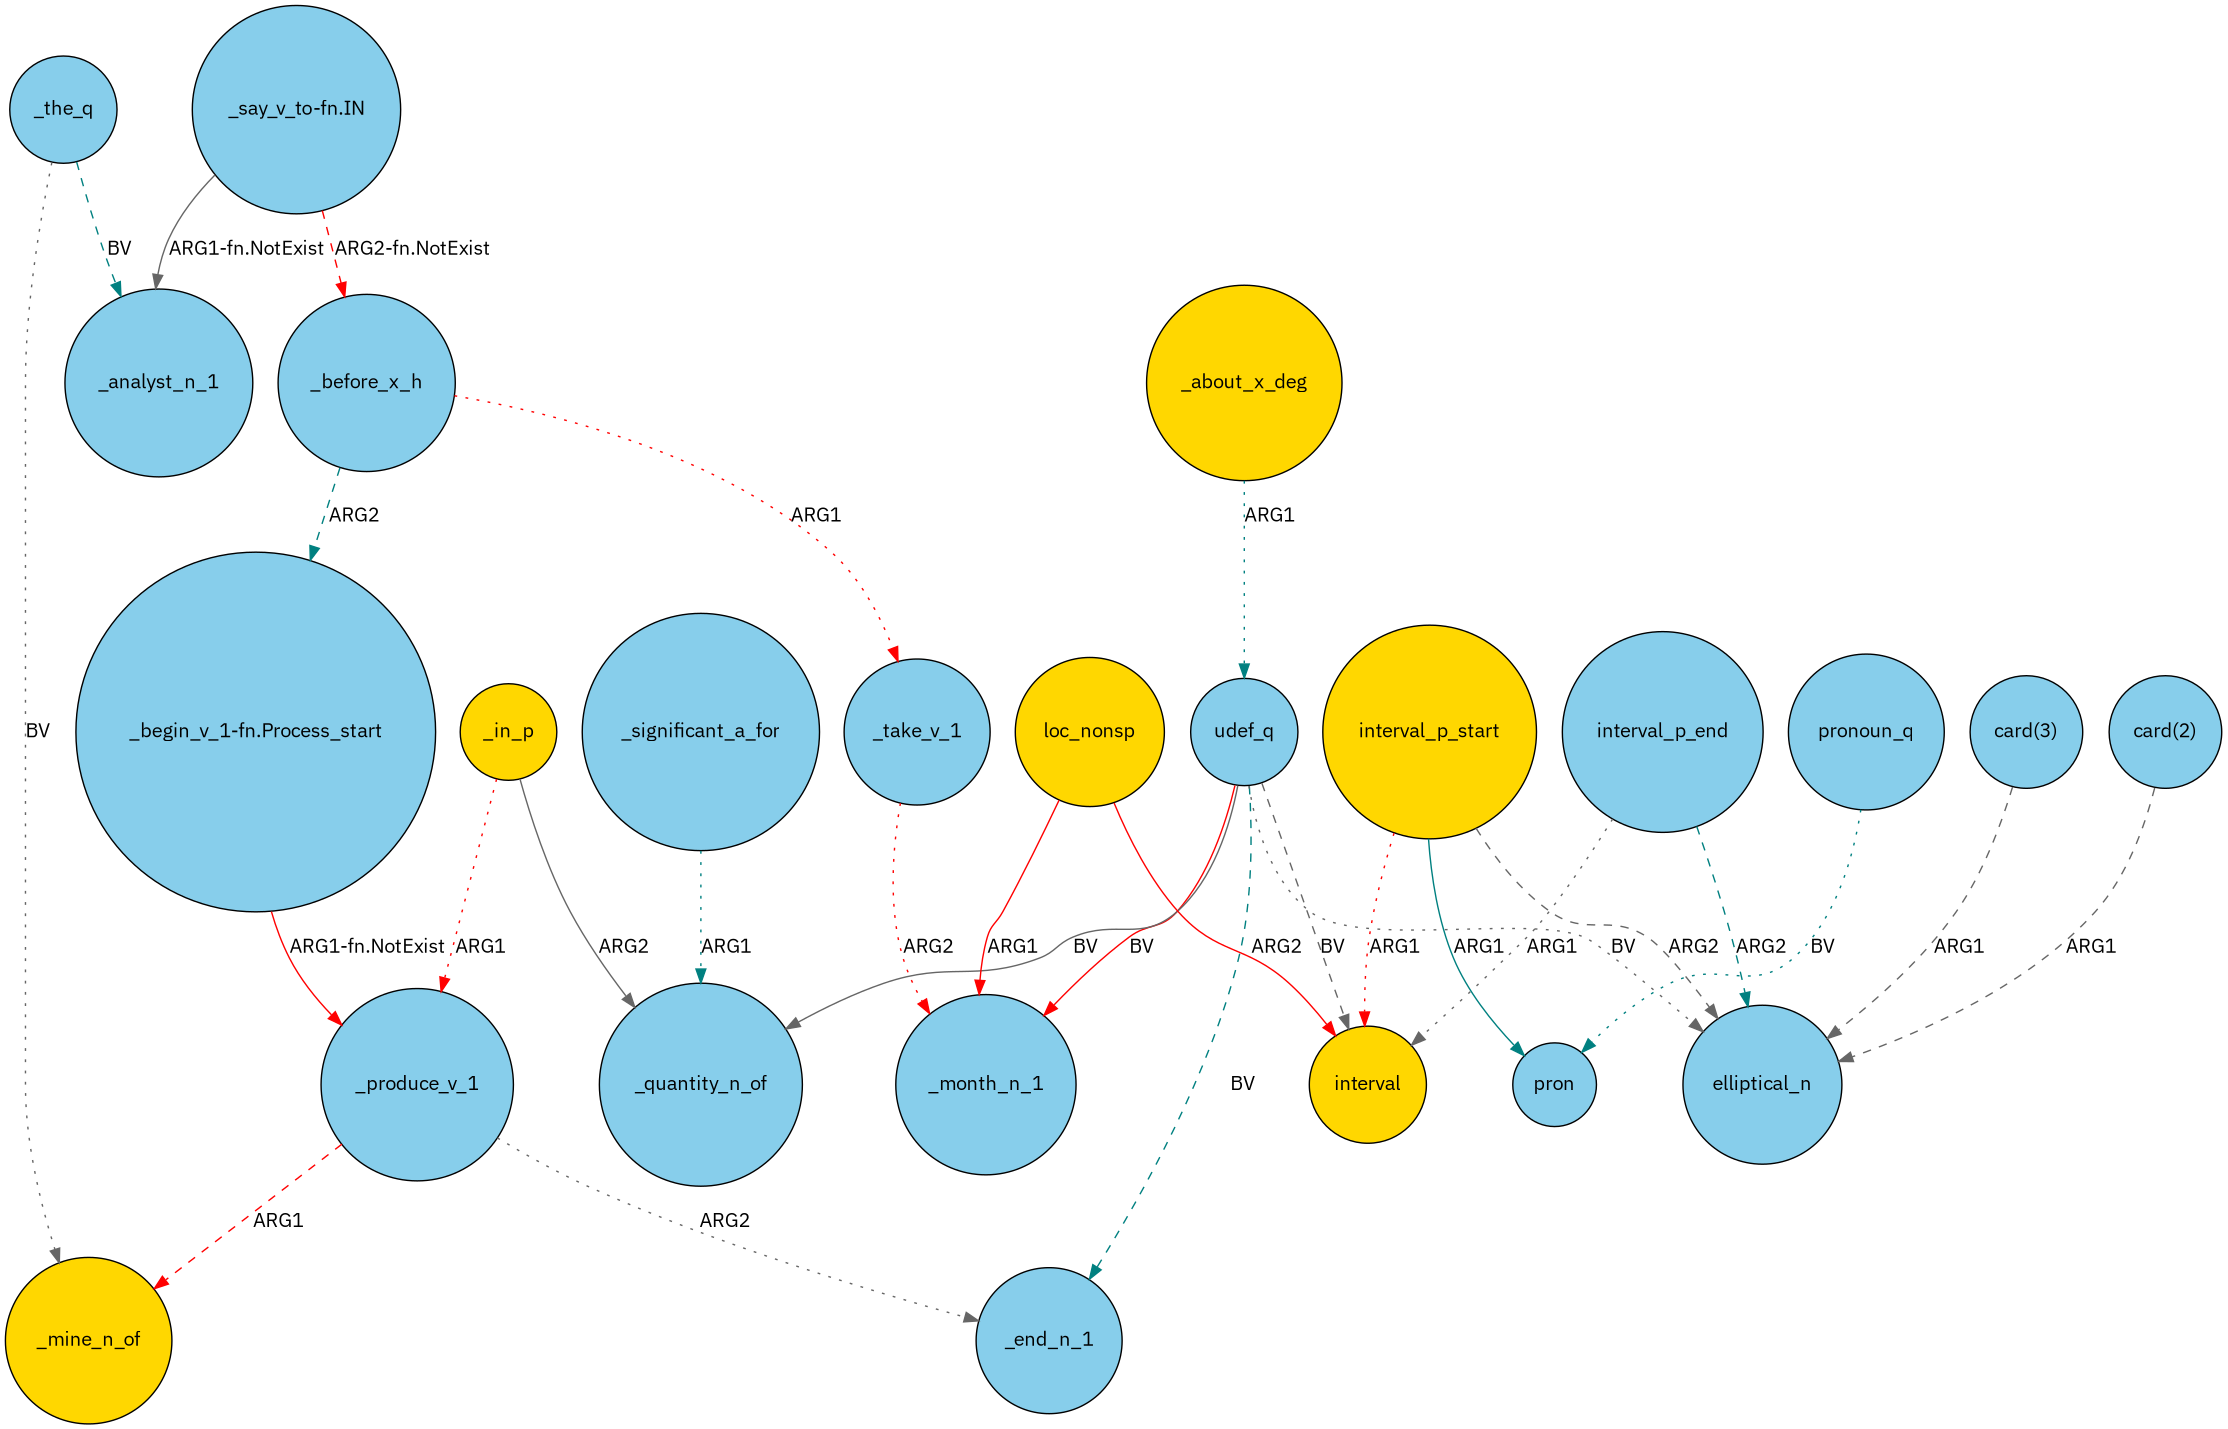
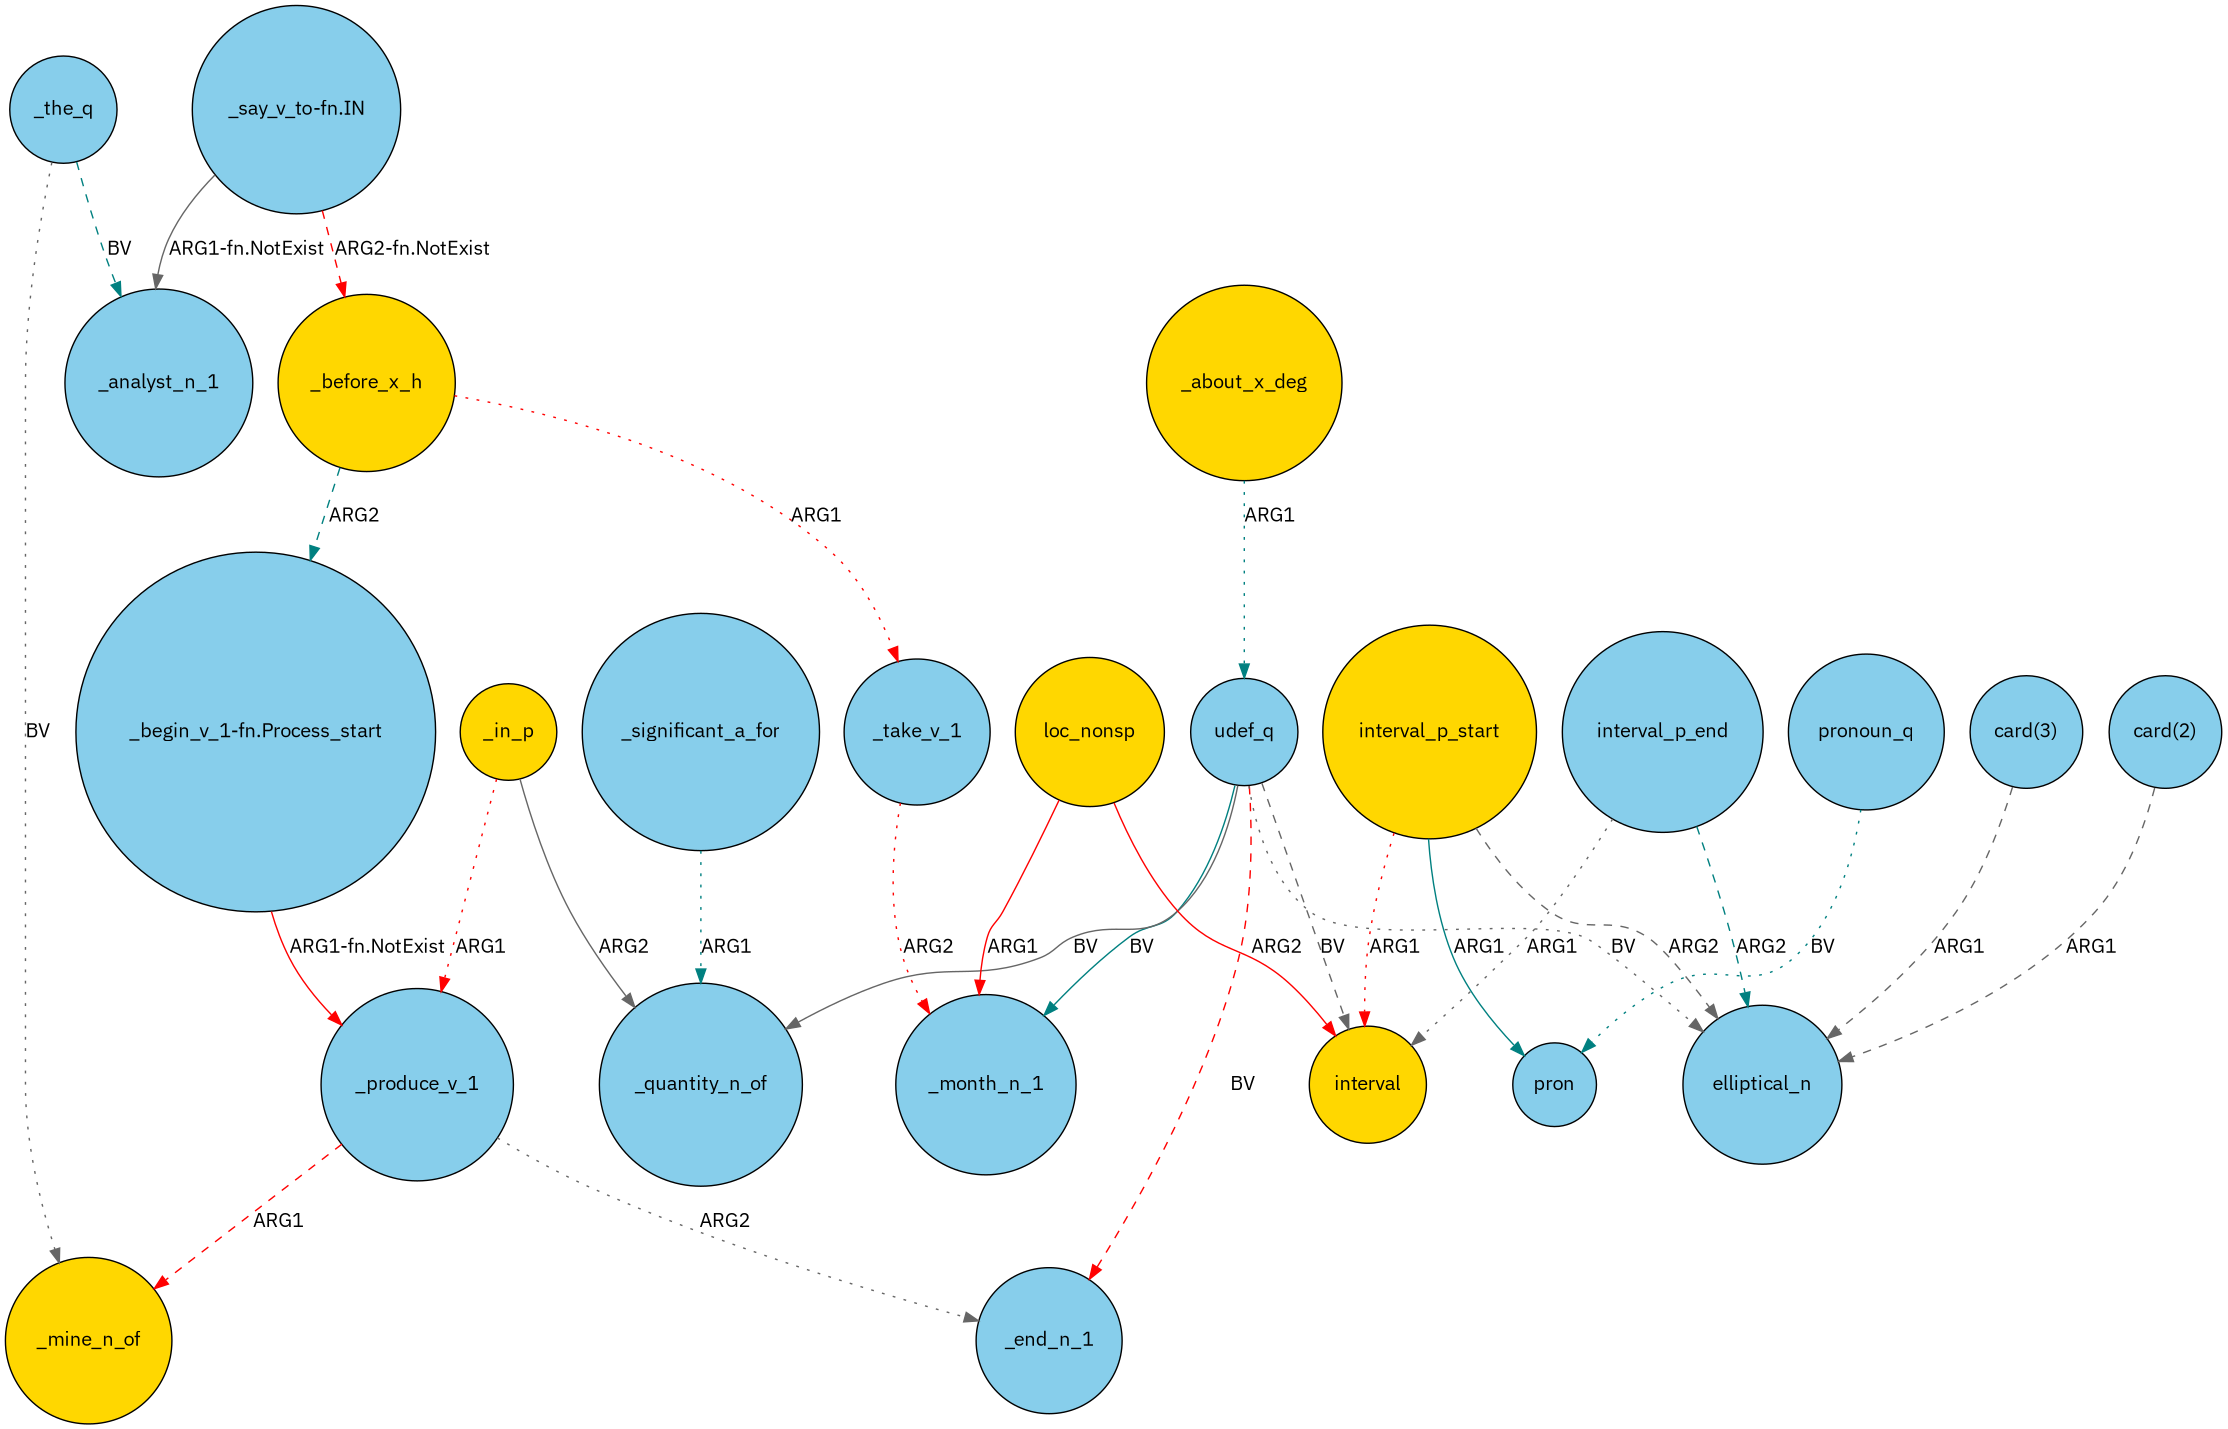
(367, 383) -> (367, 383)
(1125, 940) -> (1125, 940)
(1213, 1038) -> (1213, 1038)
